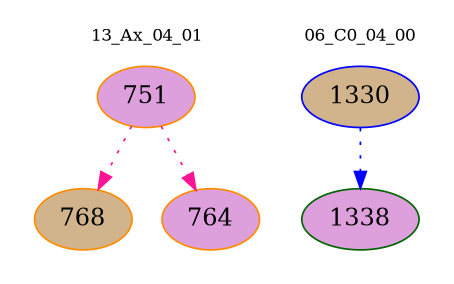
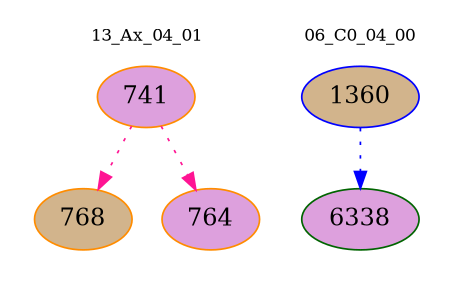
(146, 97) -> (146, 97)
(360, 97) -> (360, 97)
(360, 219) -> (360, 219)
